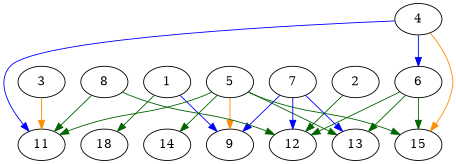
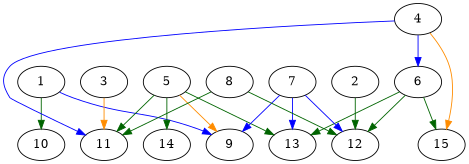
(312, 111) -> none
(104, 145) -> (41, 145)
